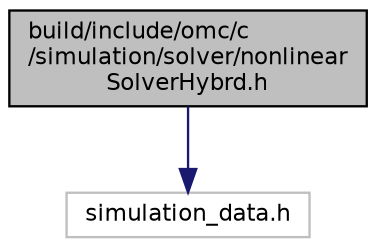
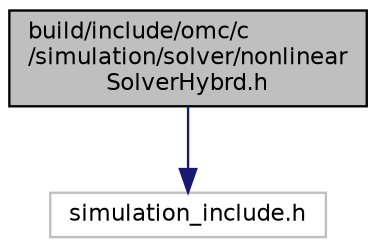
(188, 215) -> (188, 215)
